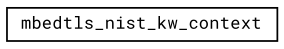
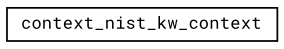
(142, 24) -> (142, 24)
